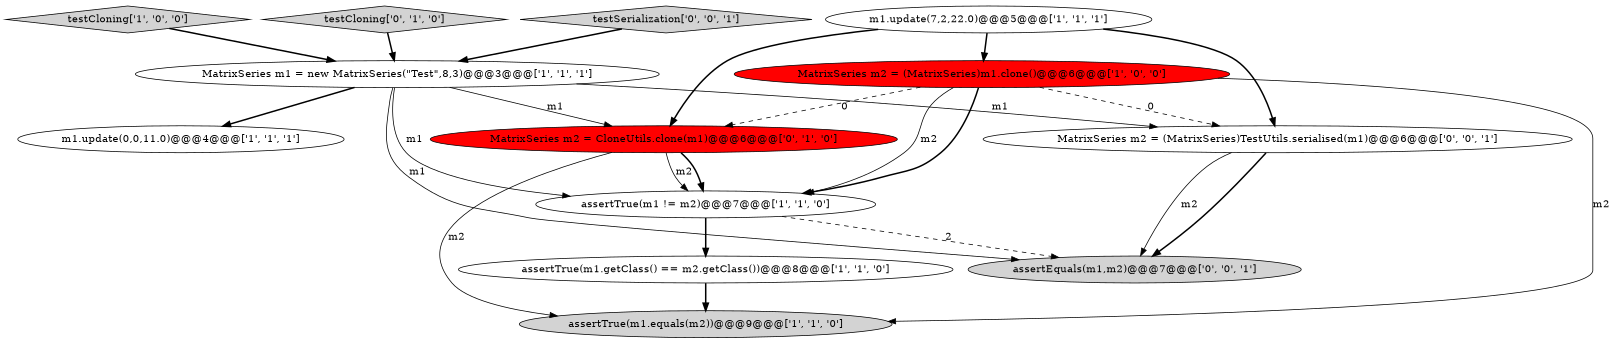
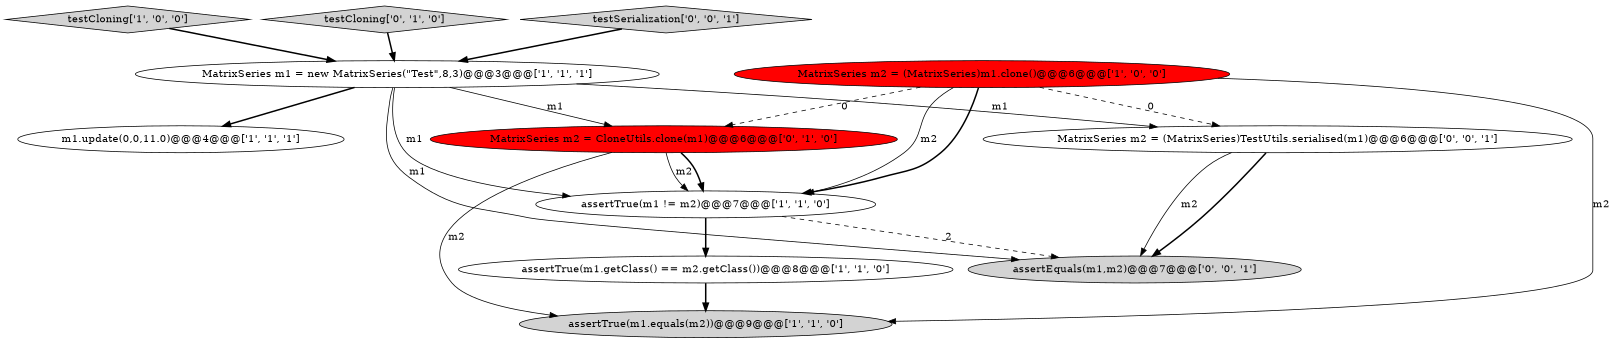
(989, 19) -> none
